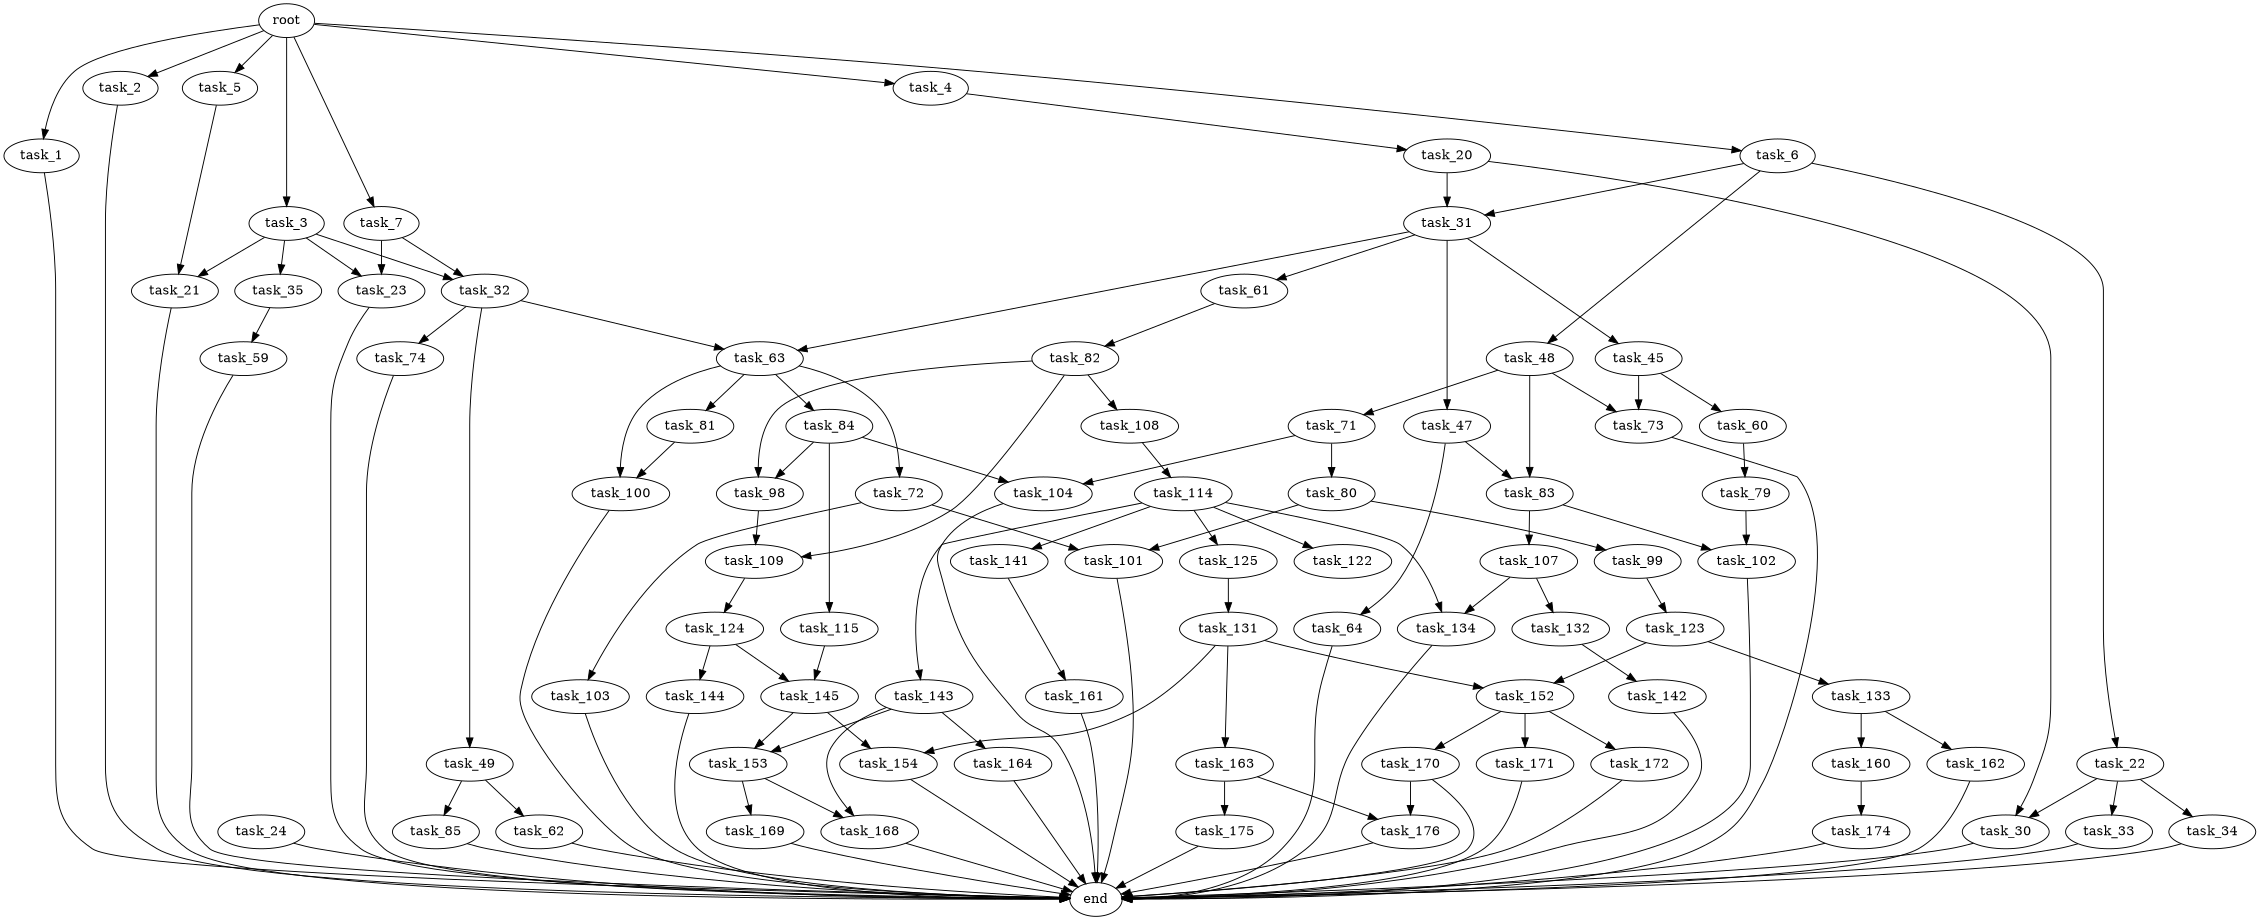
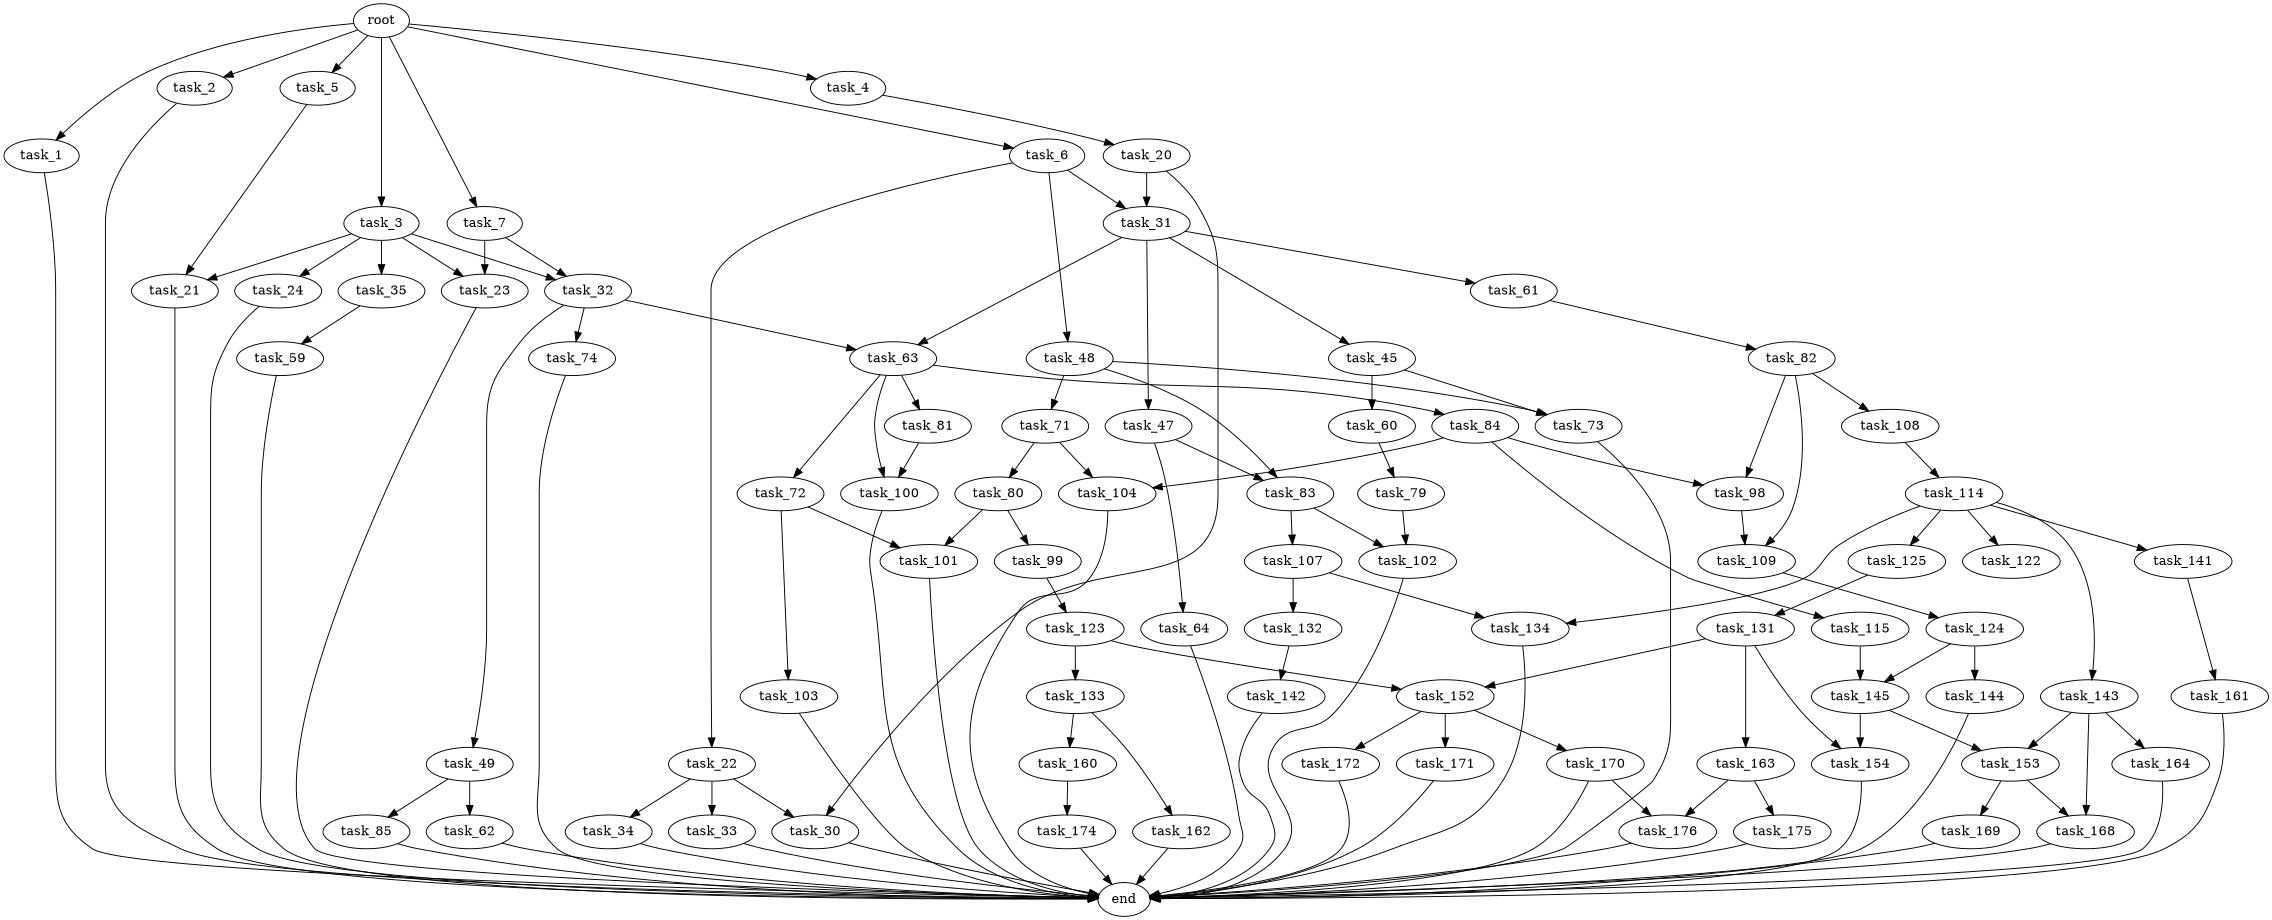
none -> (334, 255)
